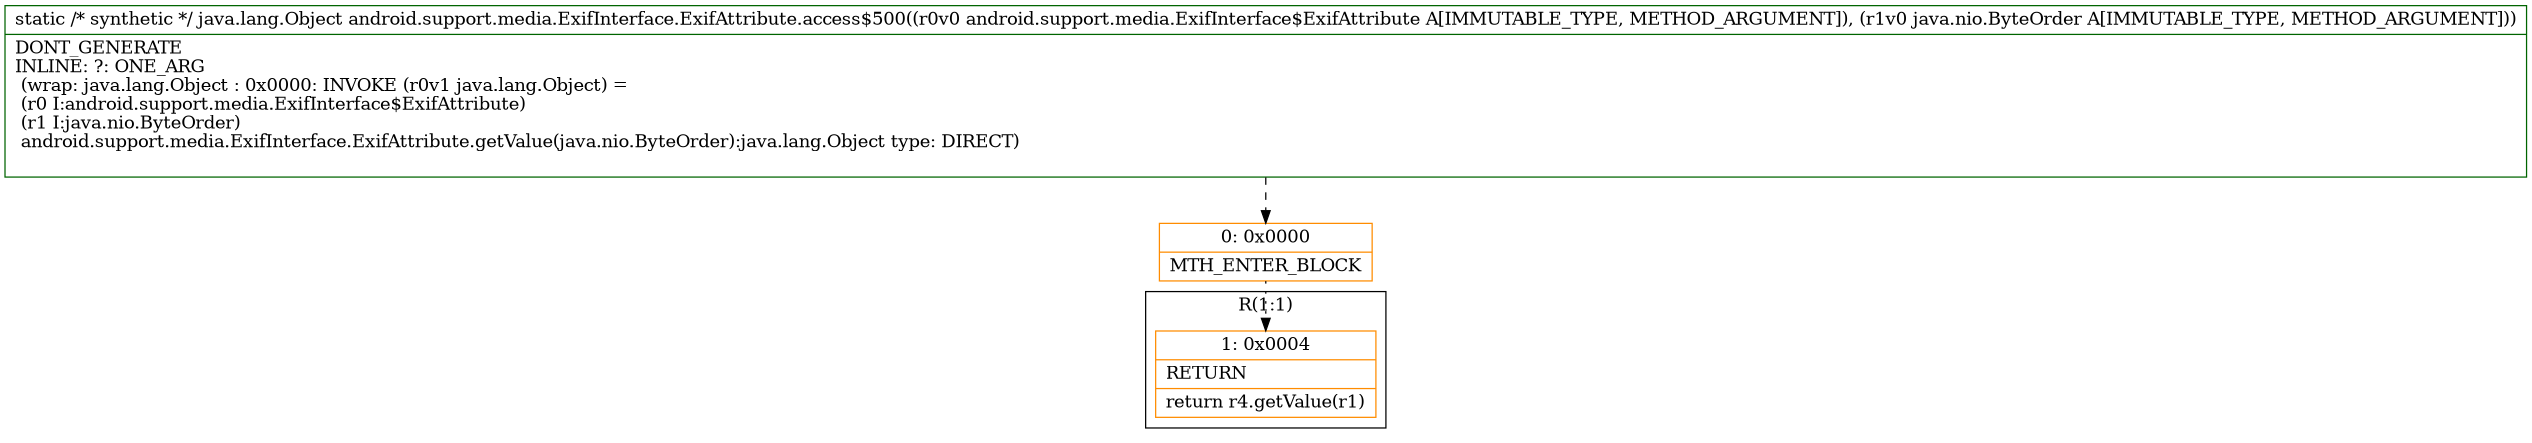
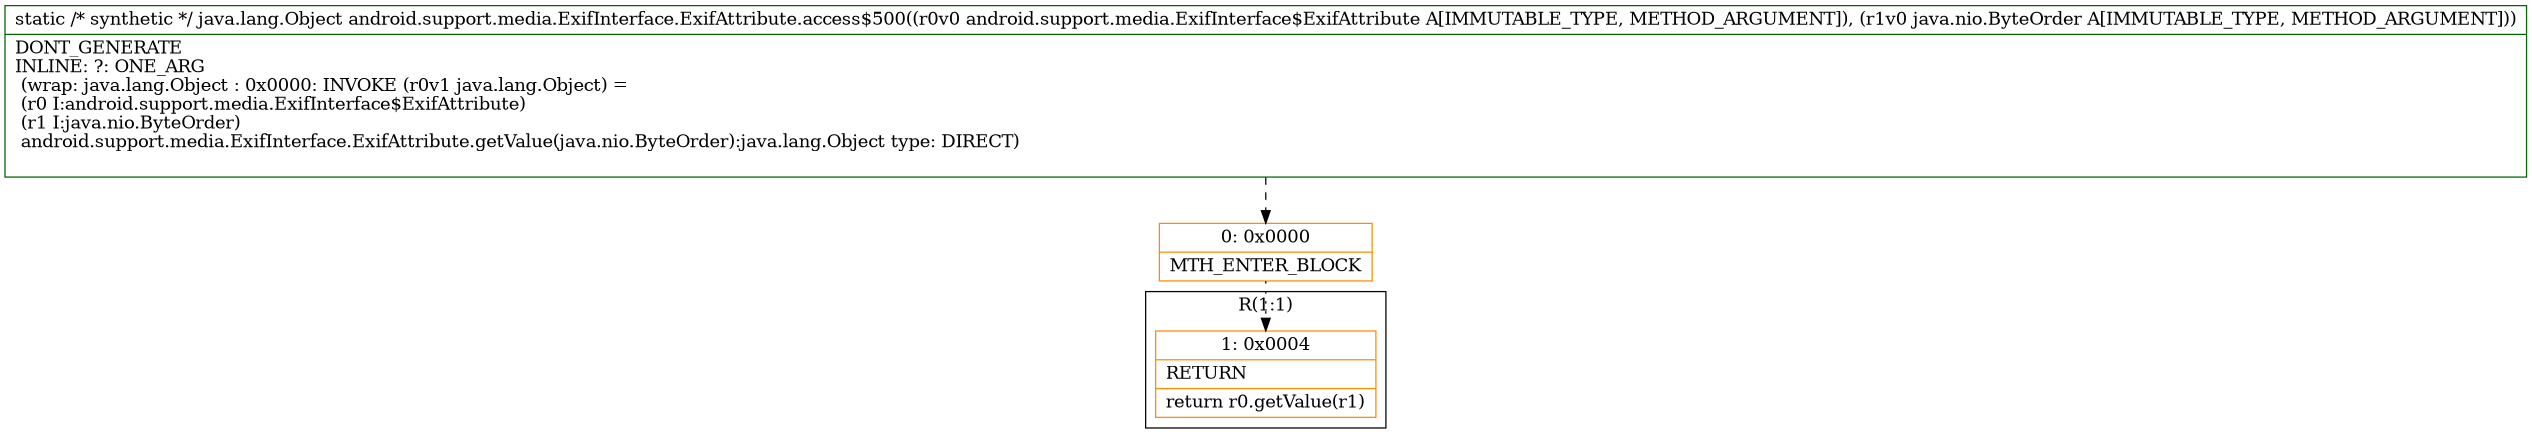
(1266, 402) -> (1266, 402)
